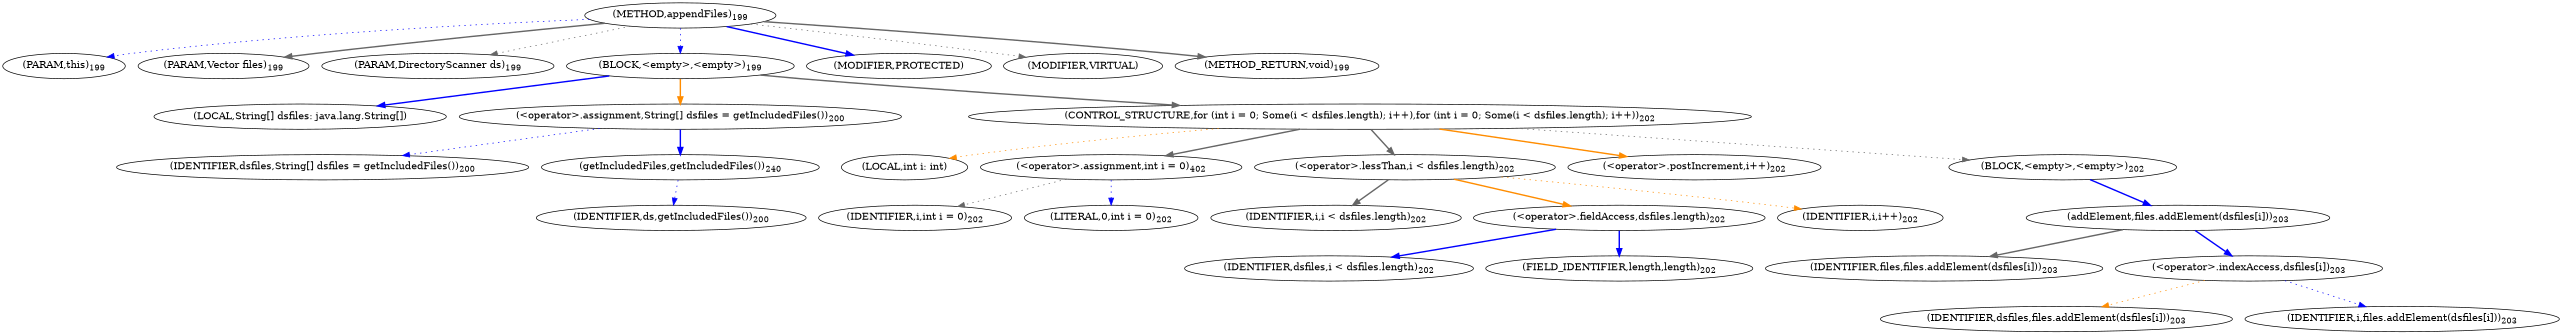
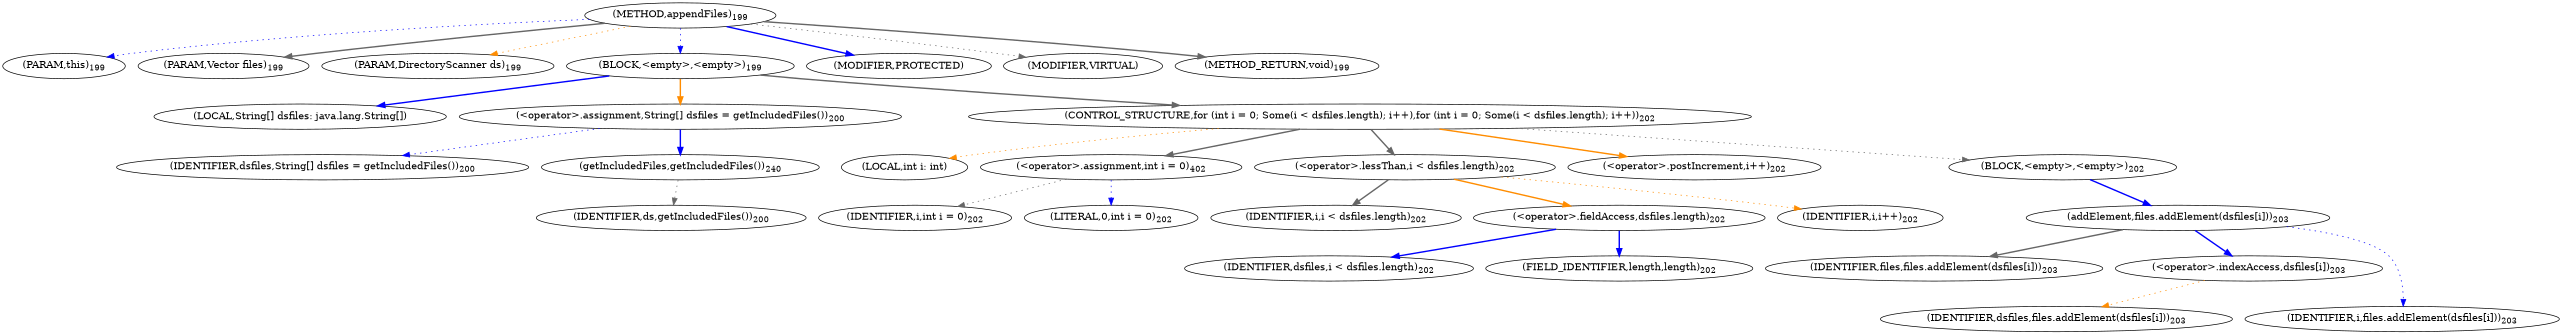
(564, 40) -> (564, 40)
(676, 189) -> (676, 189)
(2322, 293) -> (2362, 242)
